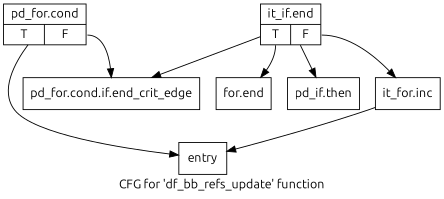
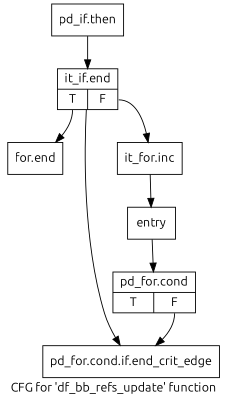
(306, 57) -> (88, 48)
(55, 131) -> (153, 251)
